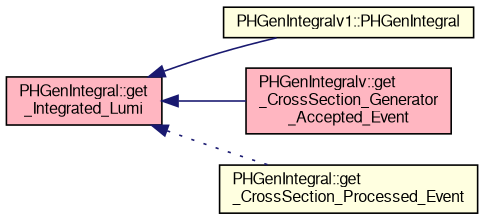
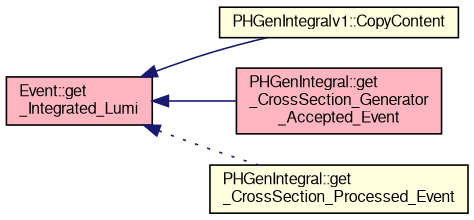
(349, 22) -> (339, 22)
(84, 101) -> (79, 101)
(349, 101) -> (339, 101)
